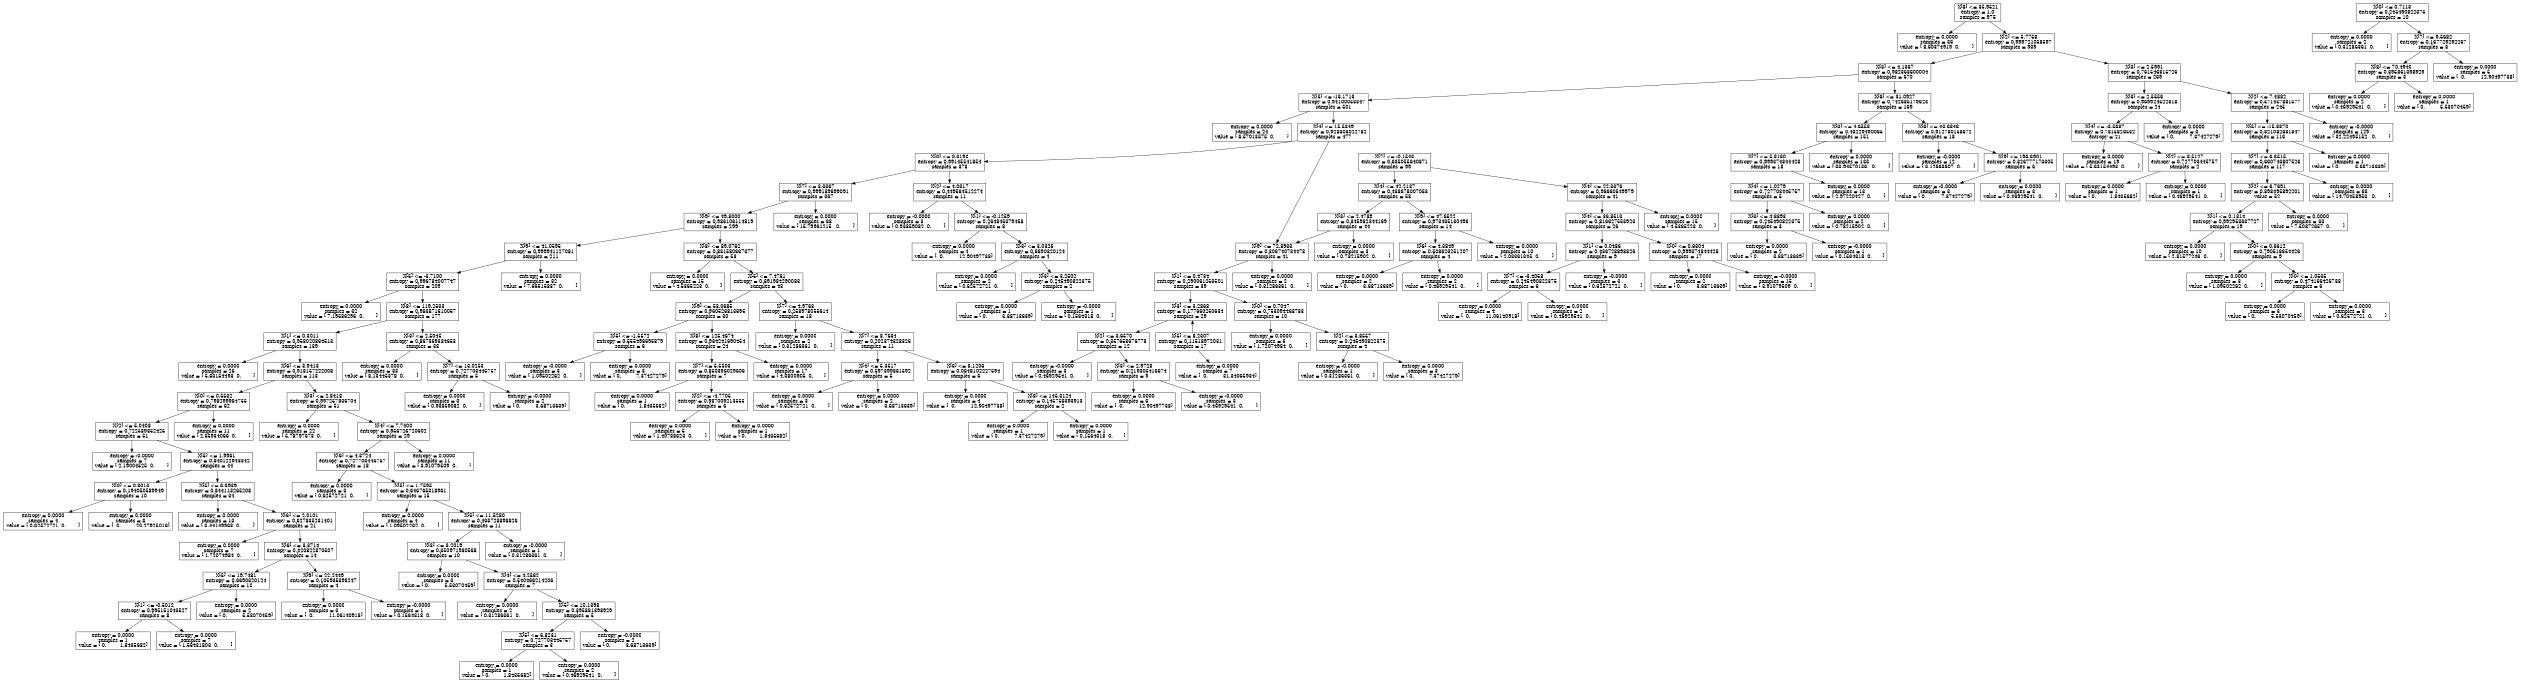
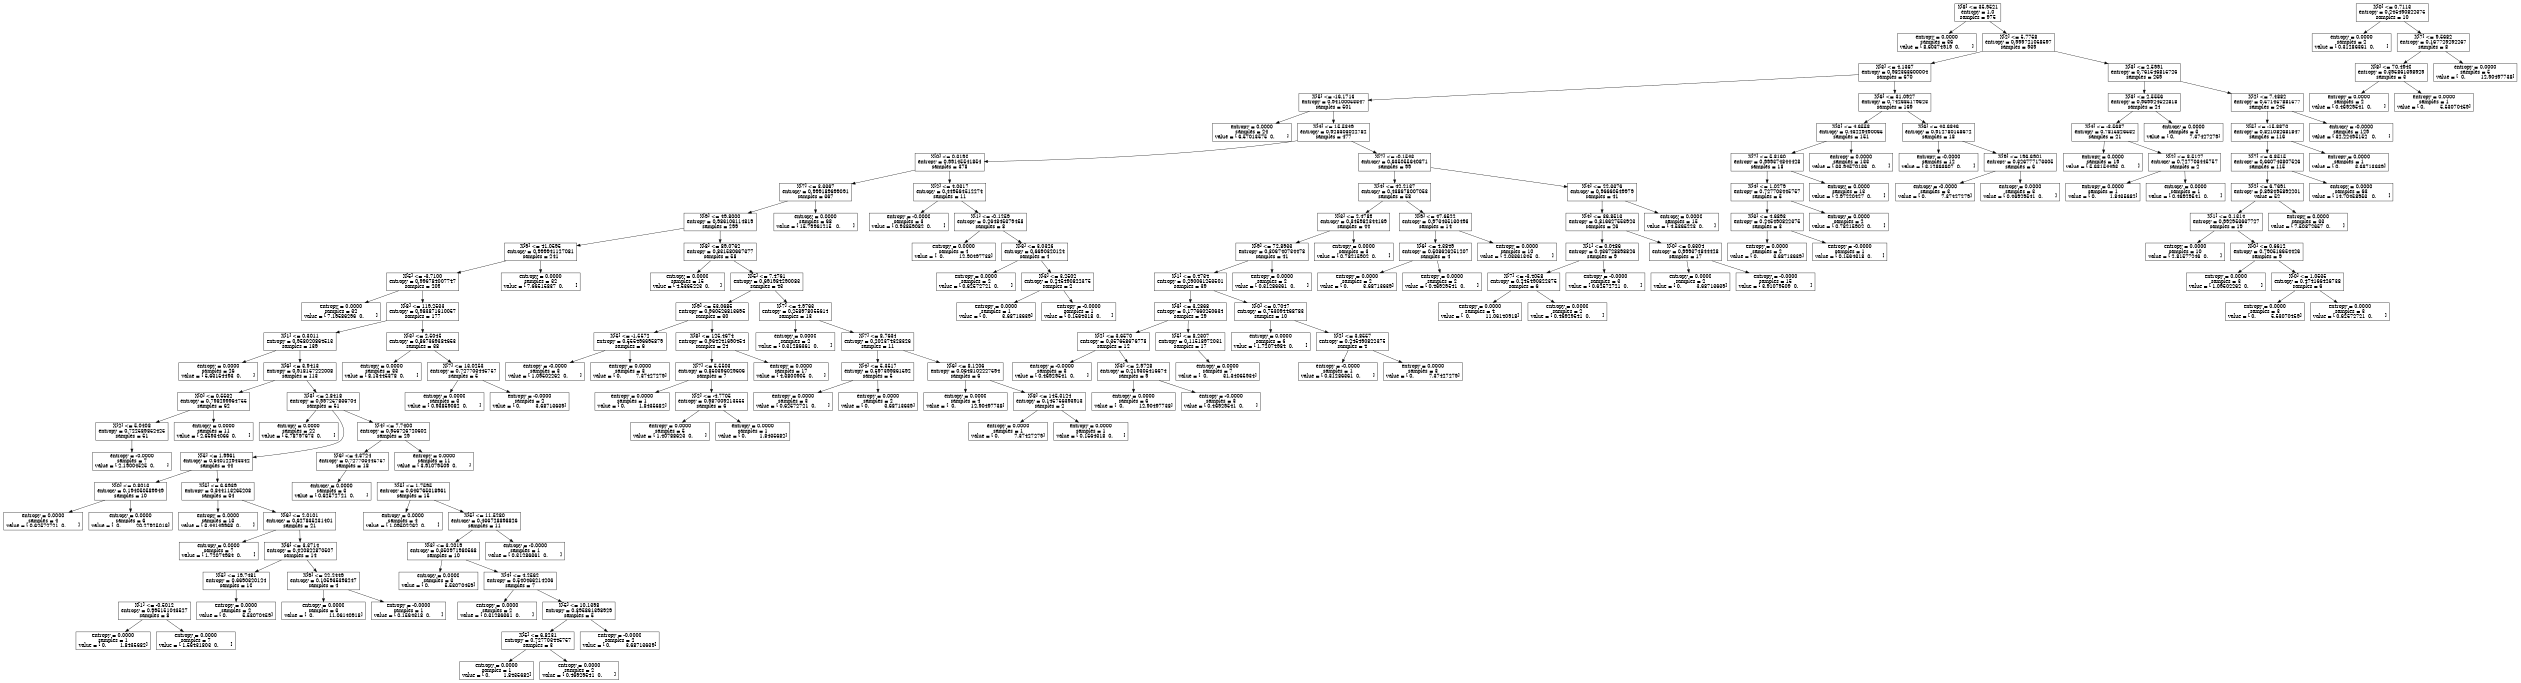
(2105, 132) -> (2105, 132)
(2267, 162) -> (2267, 162)
none -> (1767, 175)
(1304, 191) -> (1363, 146)
(541, 252) -> (541, 252)
(1193, 328) -> (1188, 325)
(173, 446) -> (316, 448)
(381, 476) -> none
(197, 595) -> none
